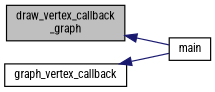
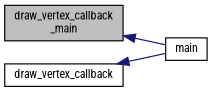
(66, 23) -> (64, 23)
(66, 75) -> (64, 75)
